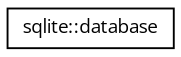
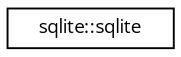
(91, 28) -> (91, 28)
